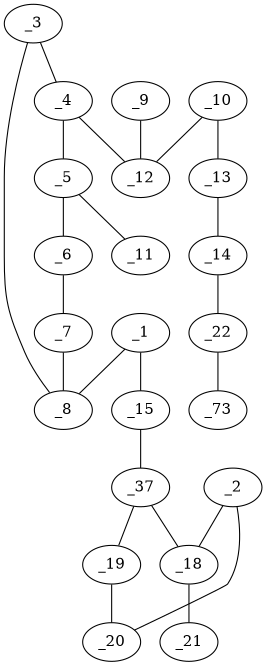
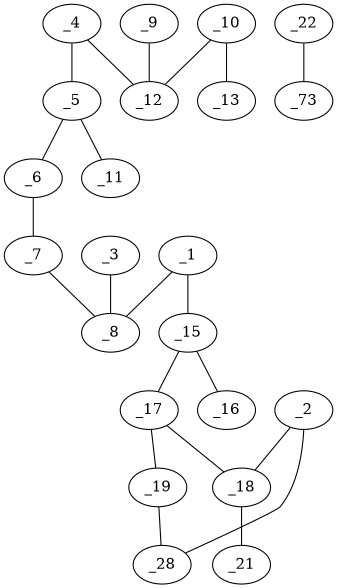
(48, 62) -> none
(218, 256) -> none
none -> (227, 410)
(141, 487) -> (149, 410)
(112, 642) -> (162, 565)
